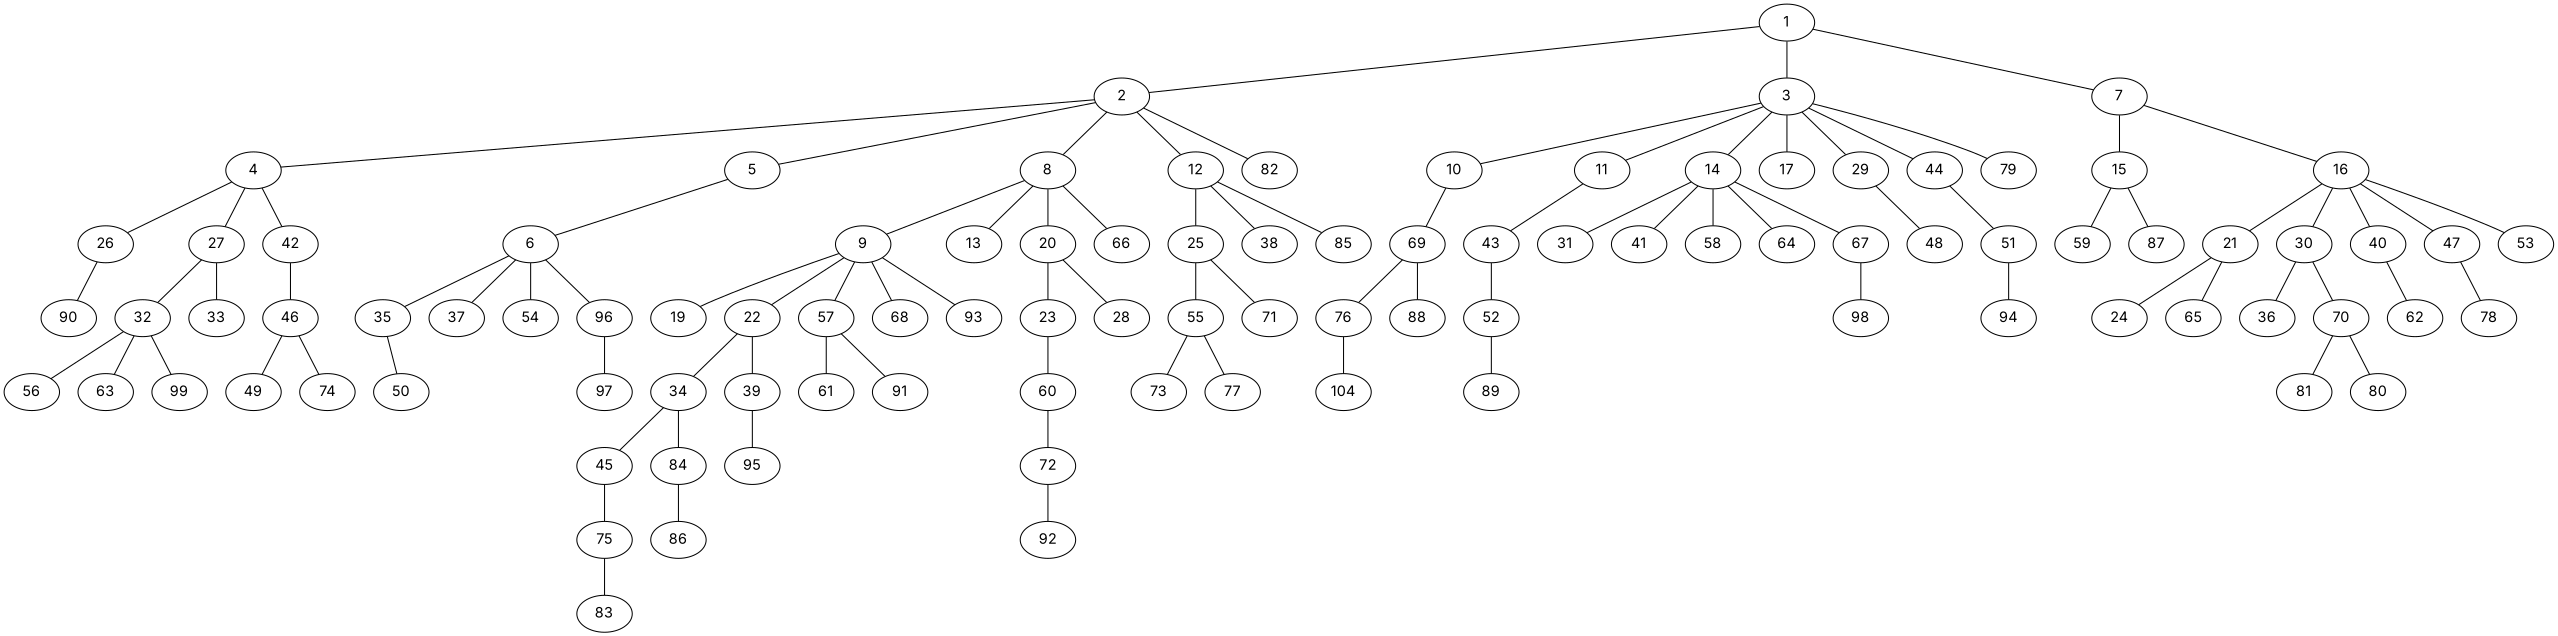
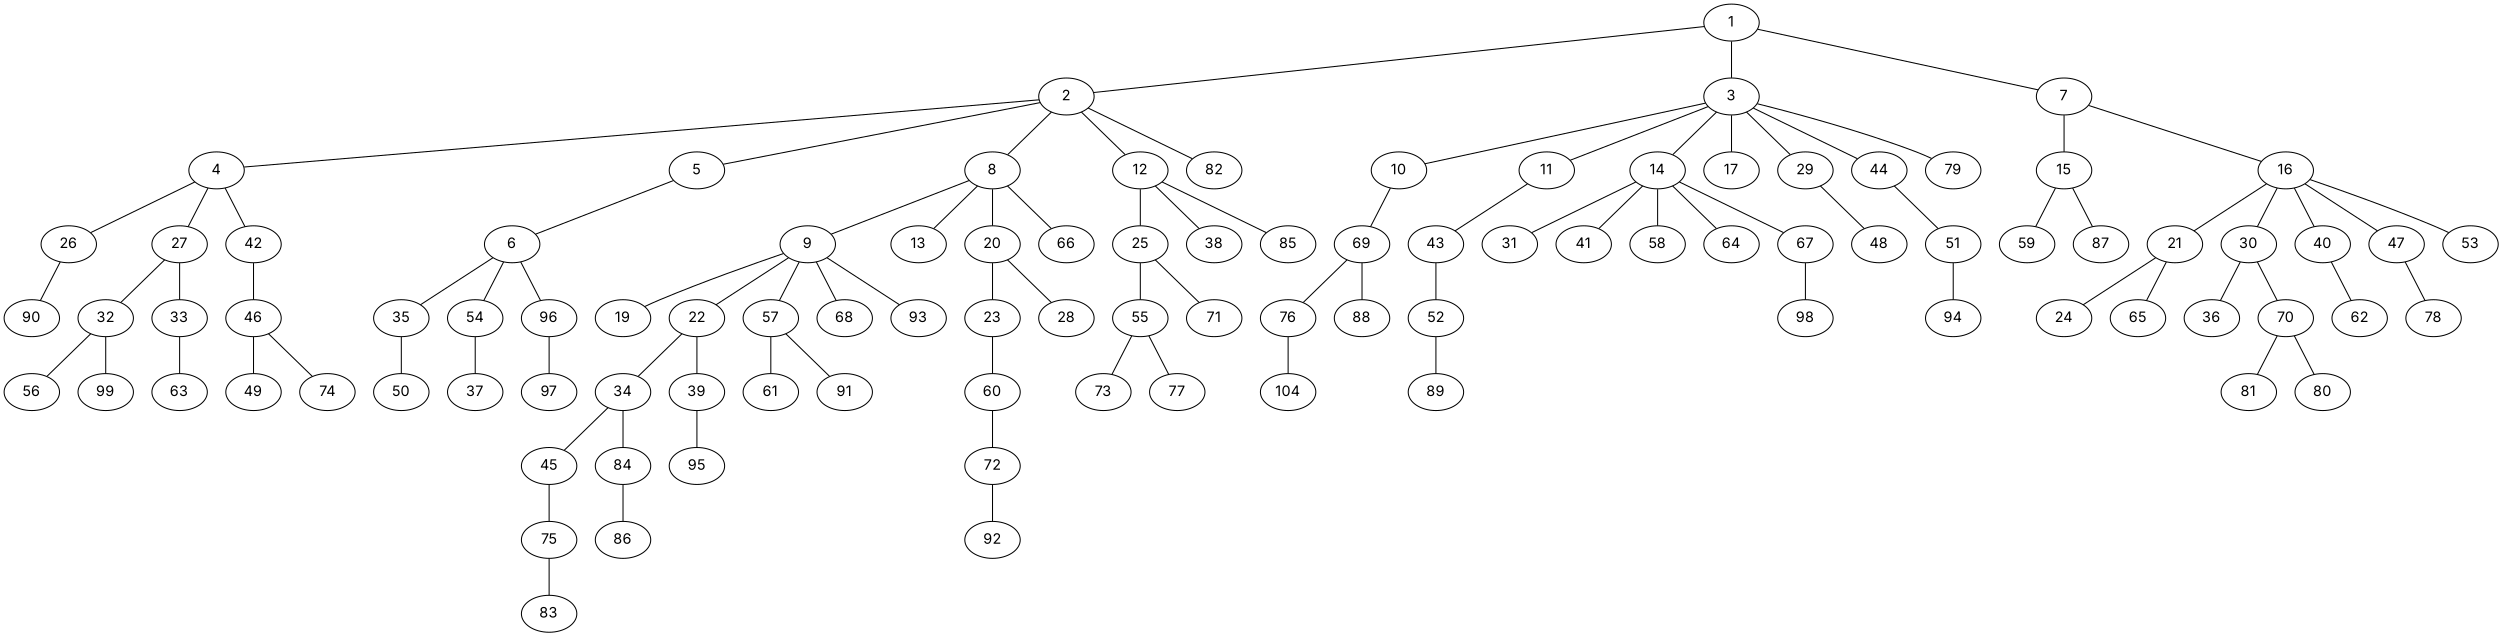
(494, 281) -> (475, 355)
(124, 355) -> (180, 355)
